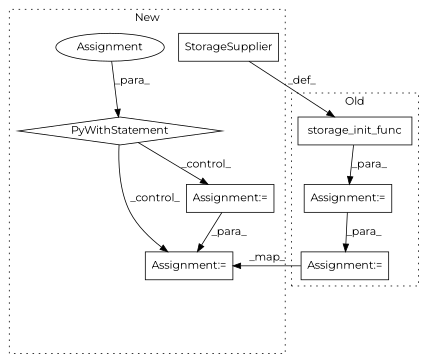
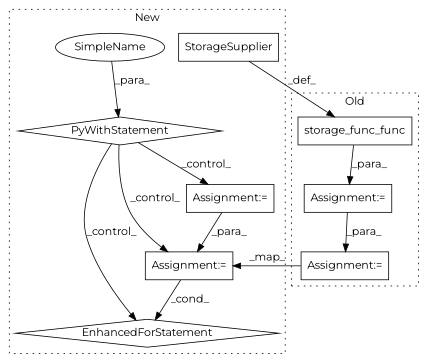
(110, 47) -> (110, 47)
(355, 131) -> (355, 131)
none -> (147, 333)
